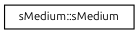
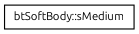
(69, 17) -> (69, 17)
